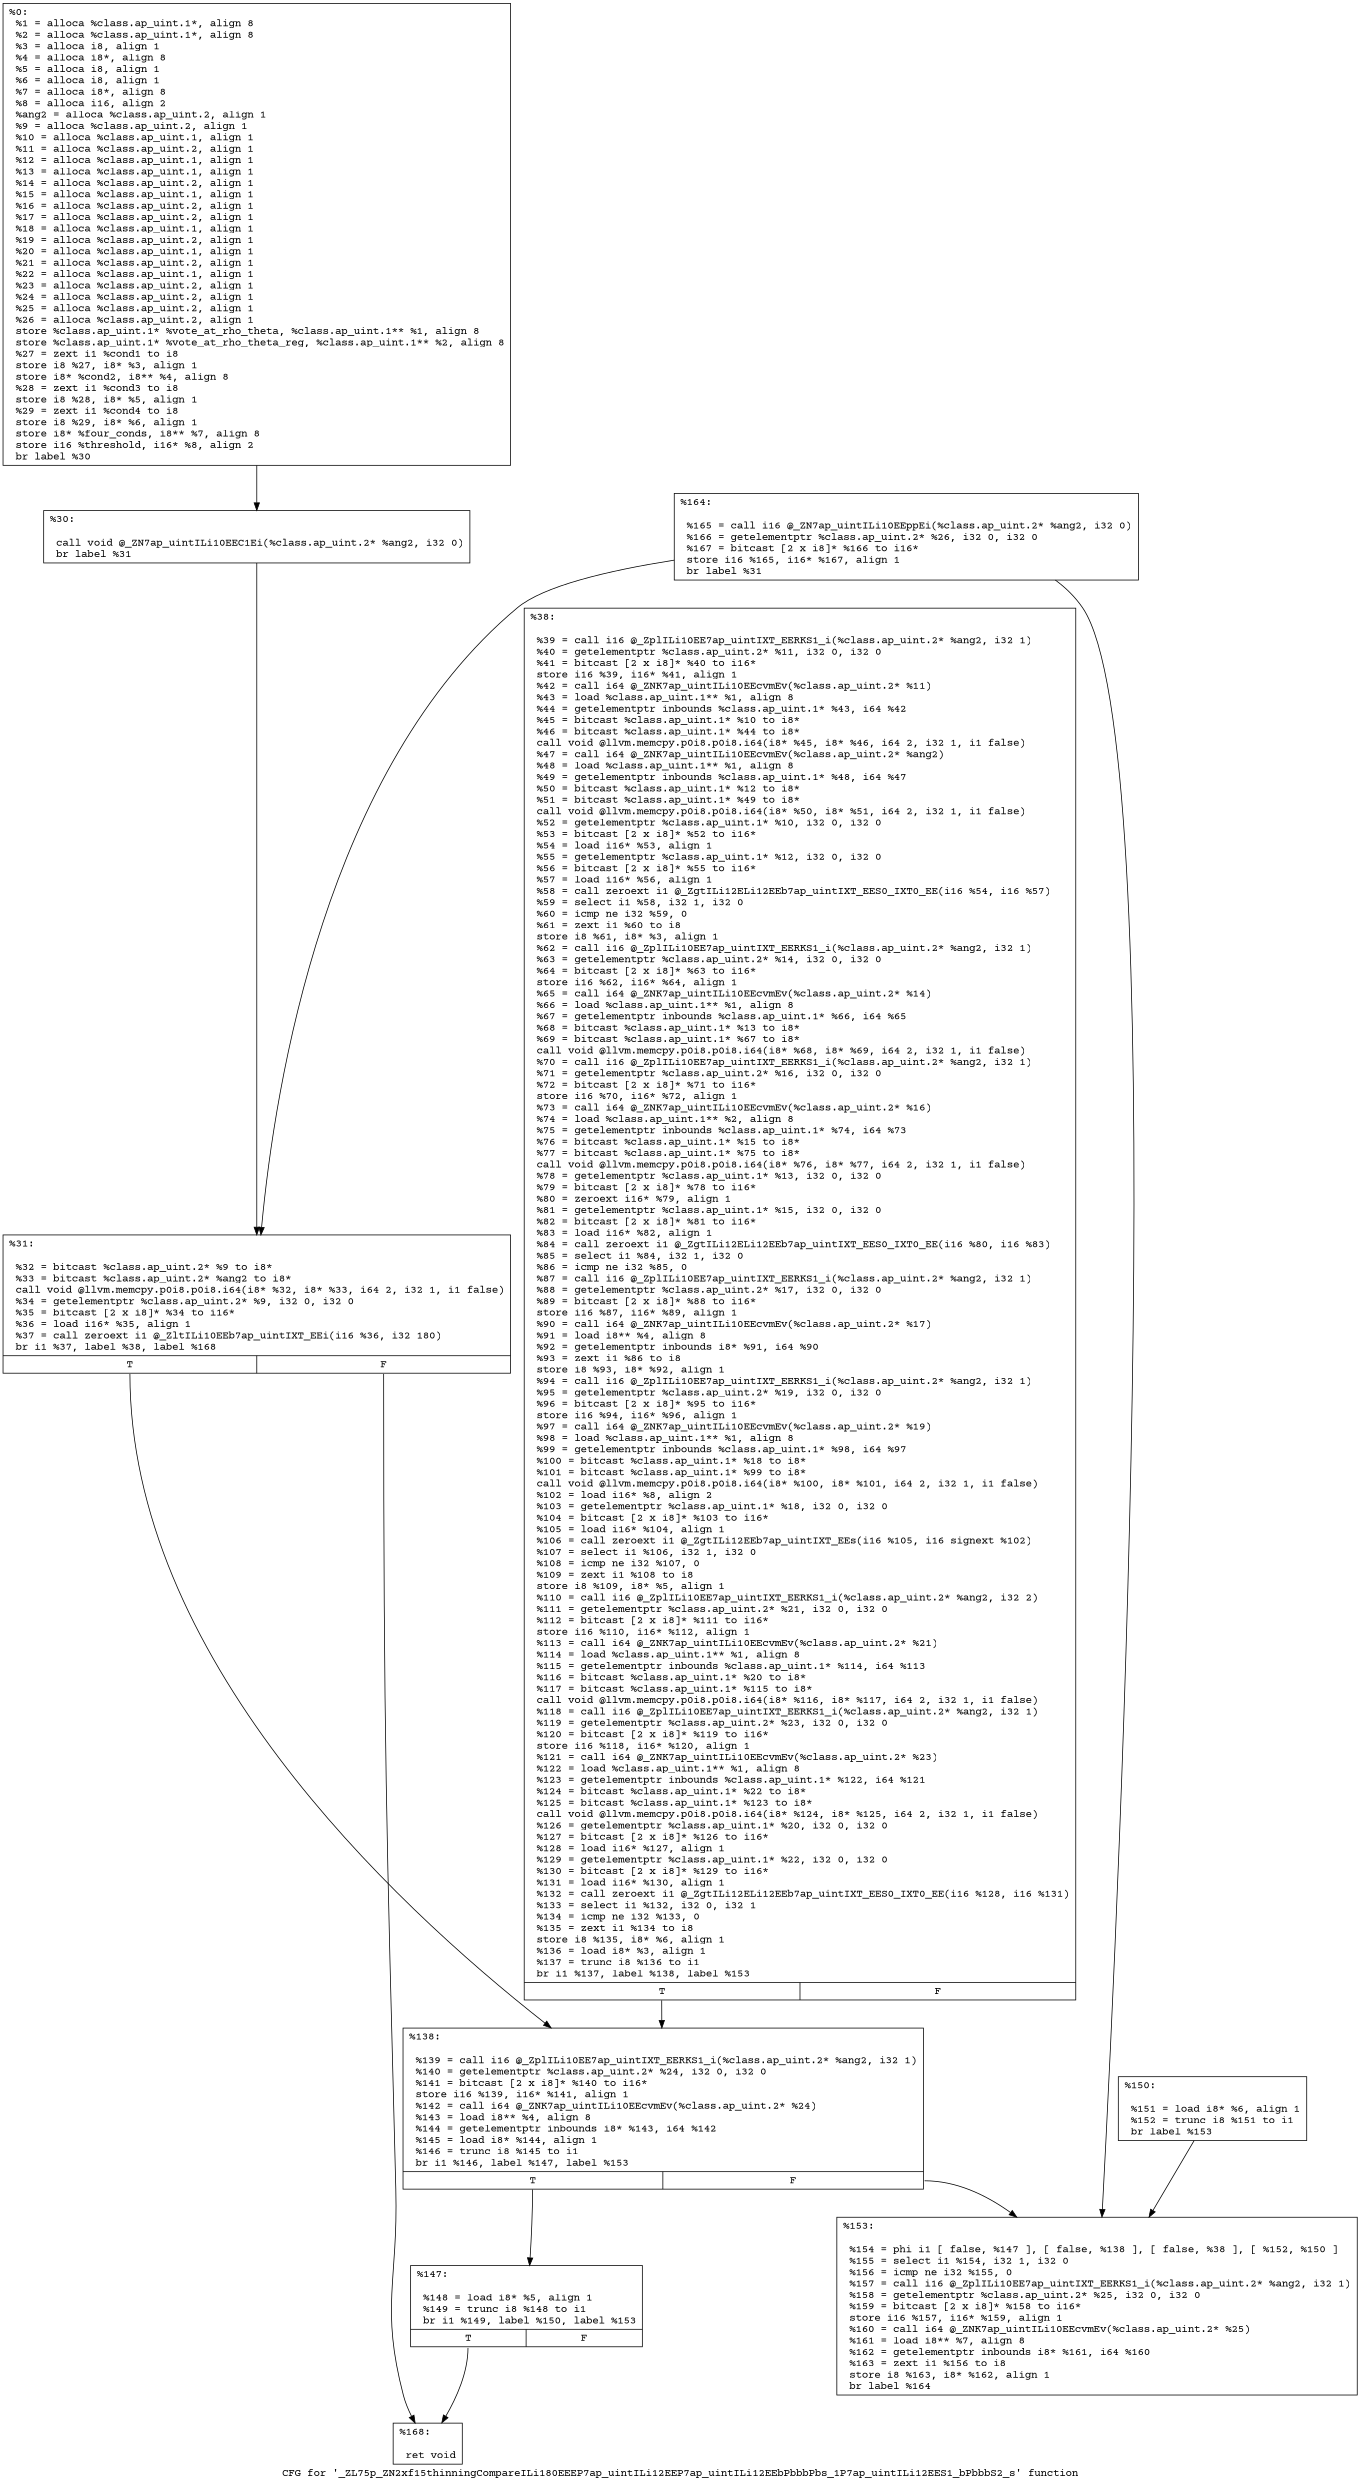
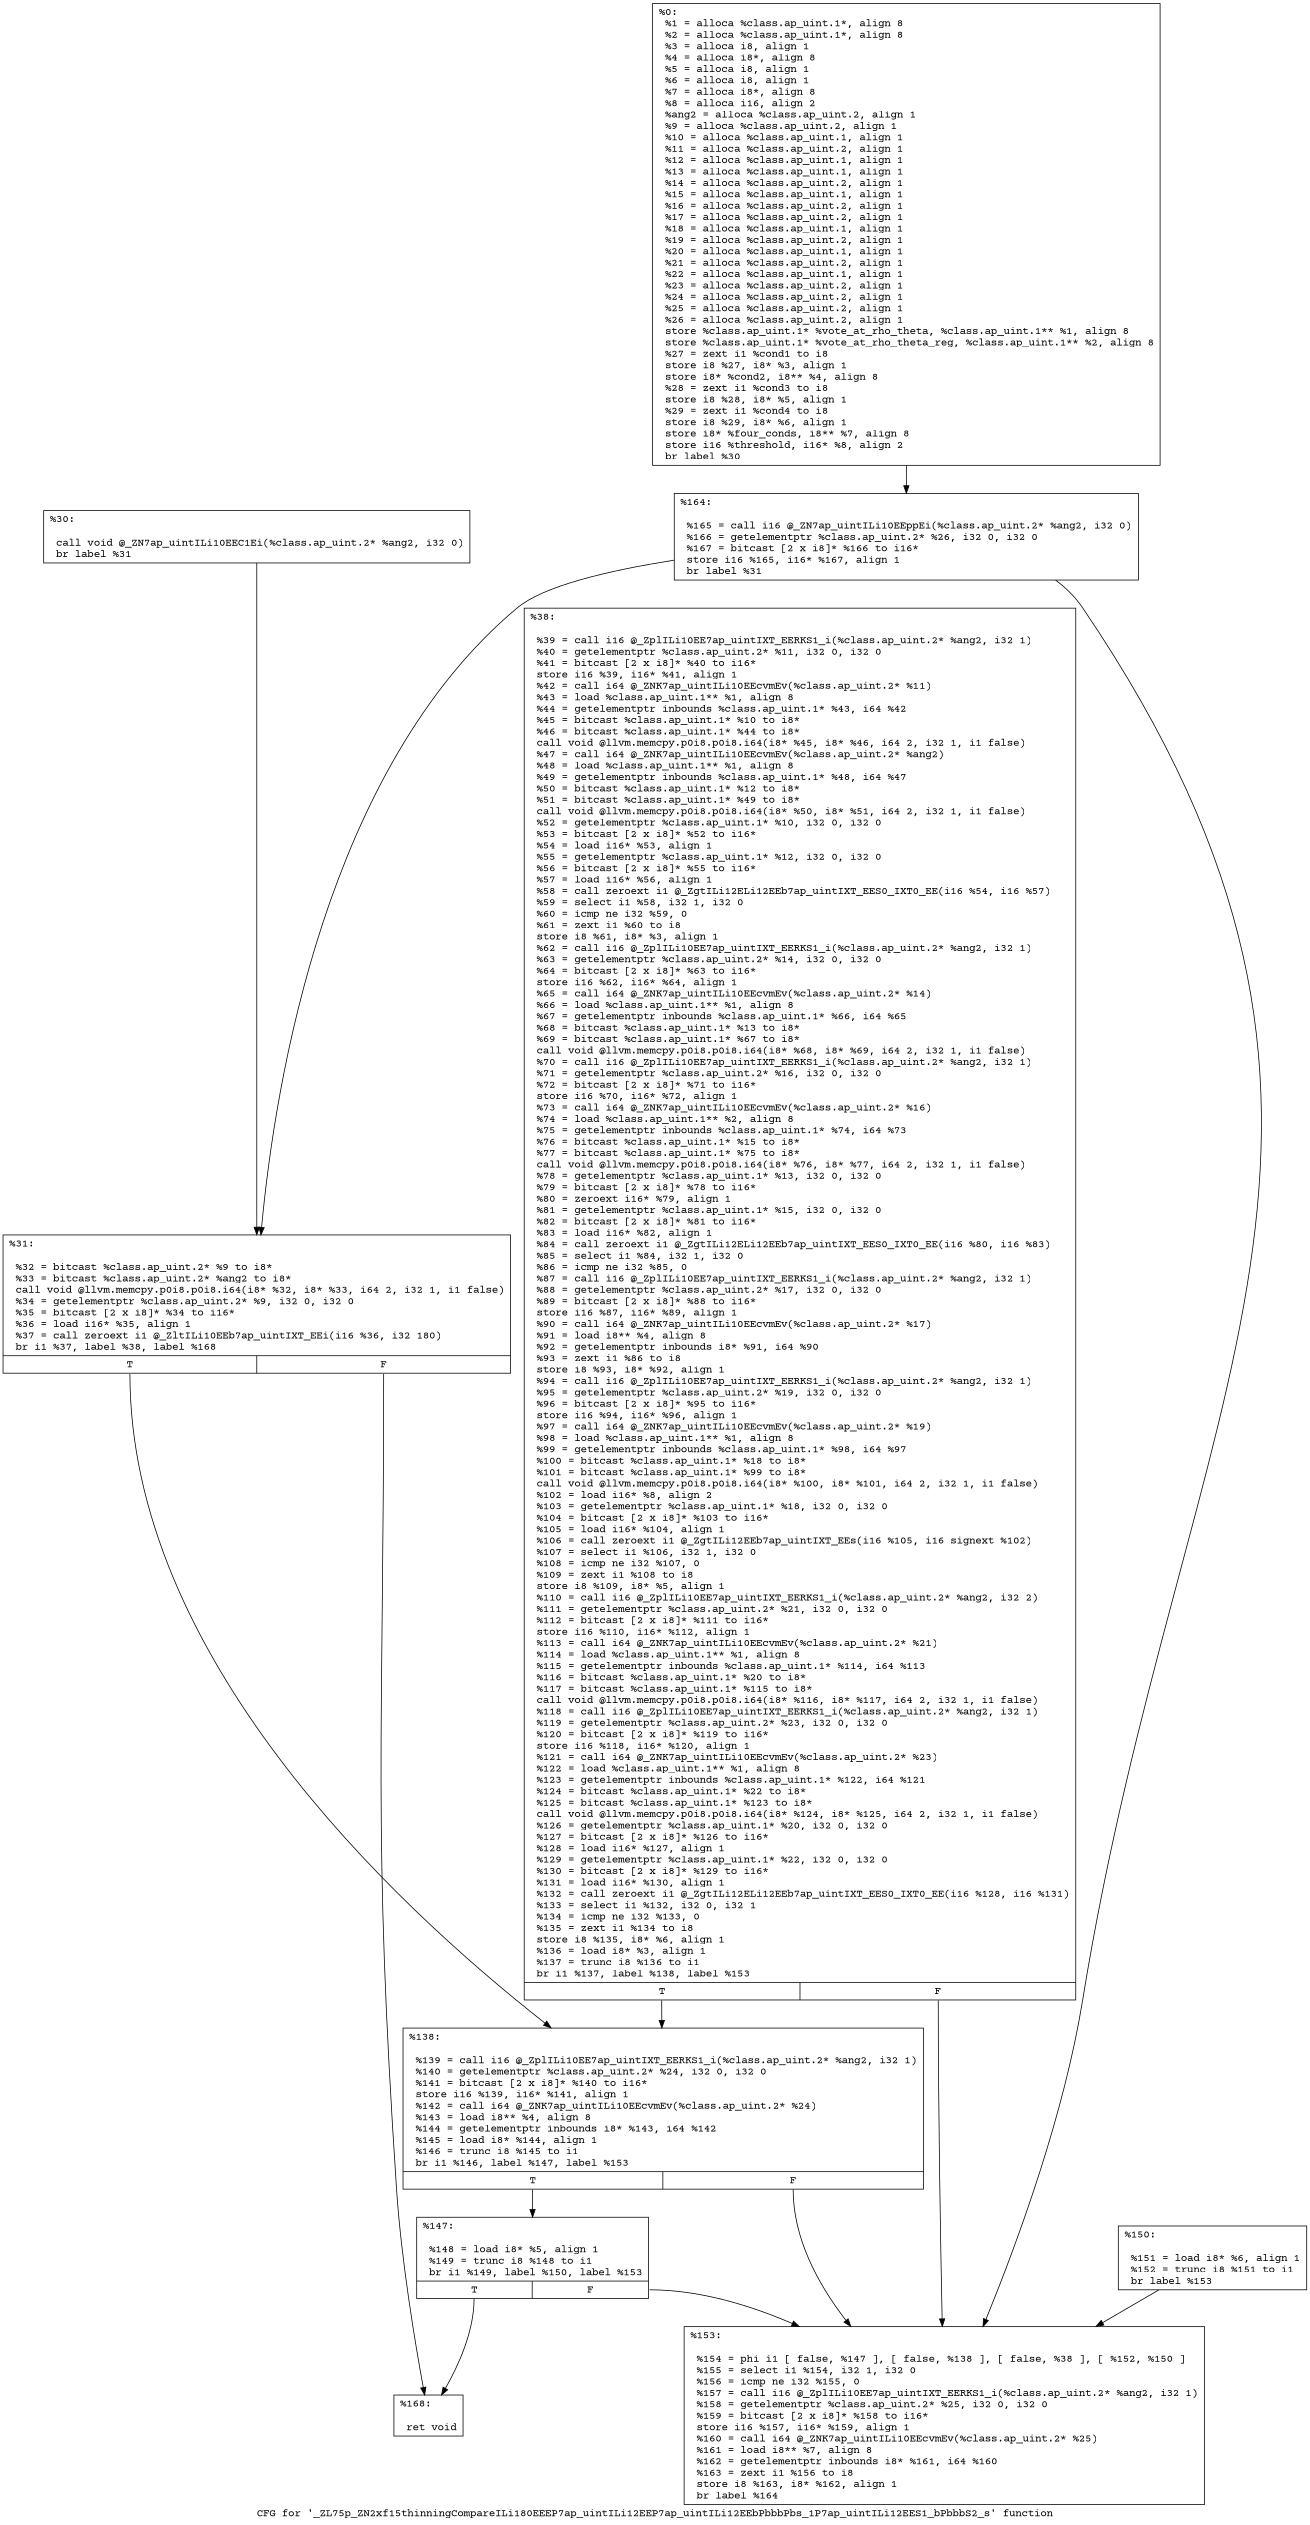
(257, 484) -> (906, 476)
none -> (939, 2160)
none -> (723, 2300)
